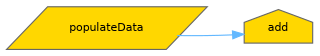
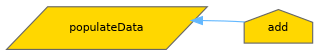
(205, 36) -> (224, 21)
